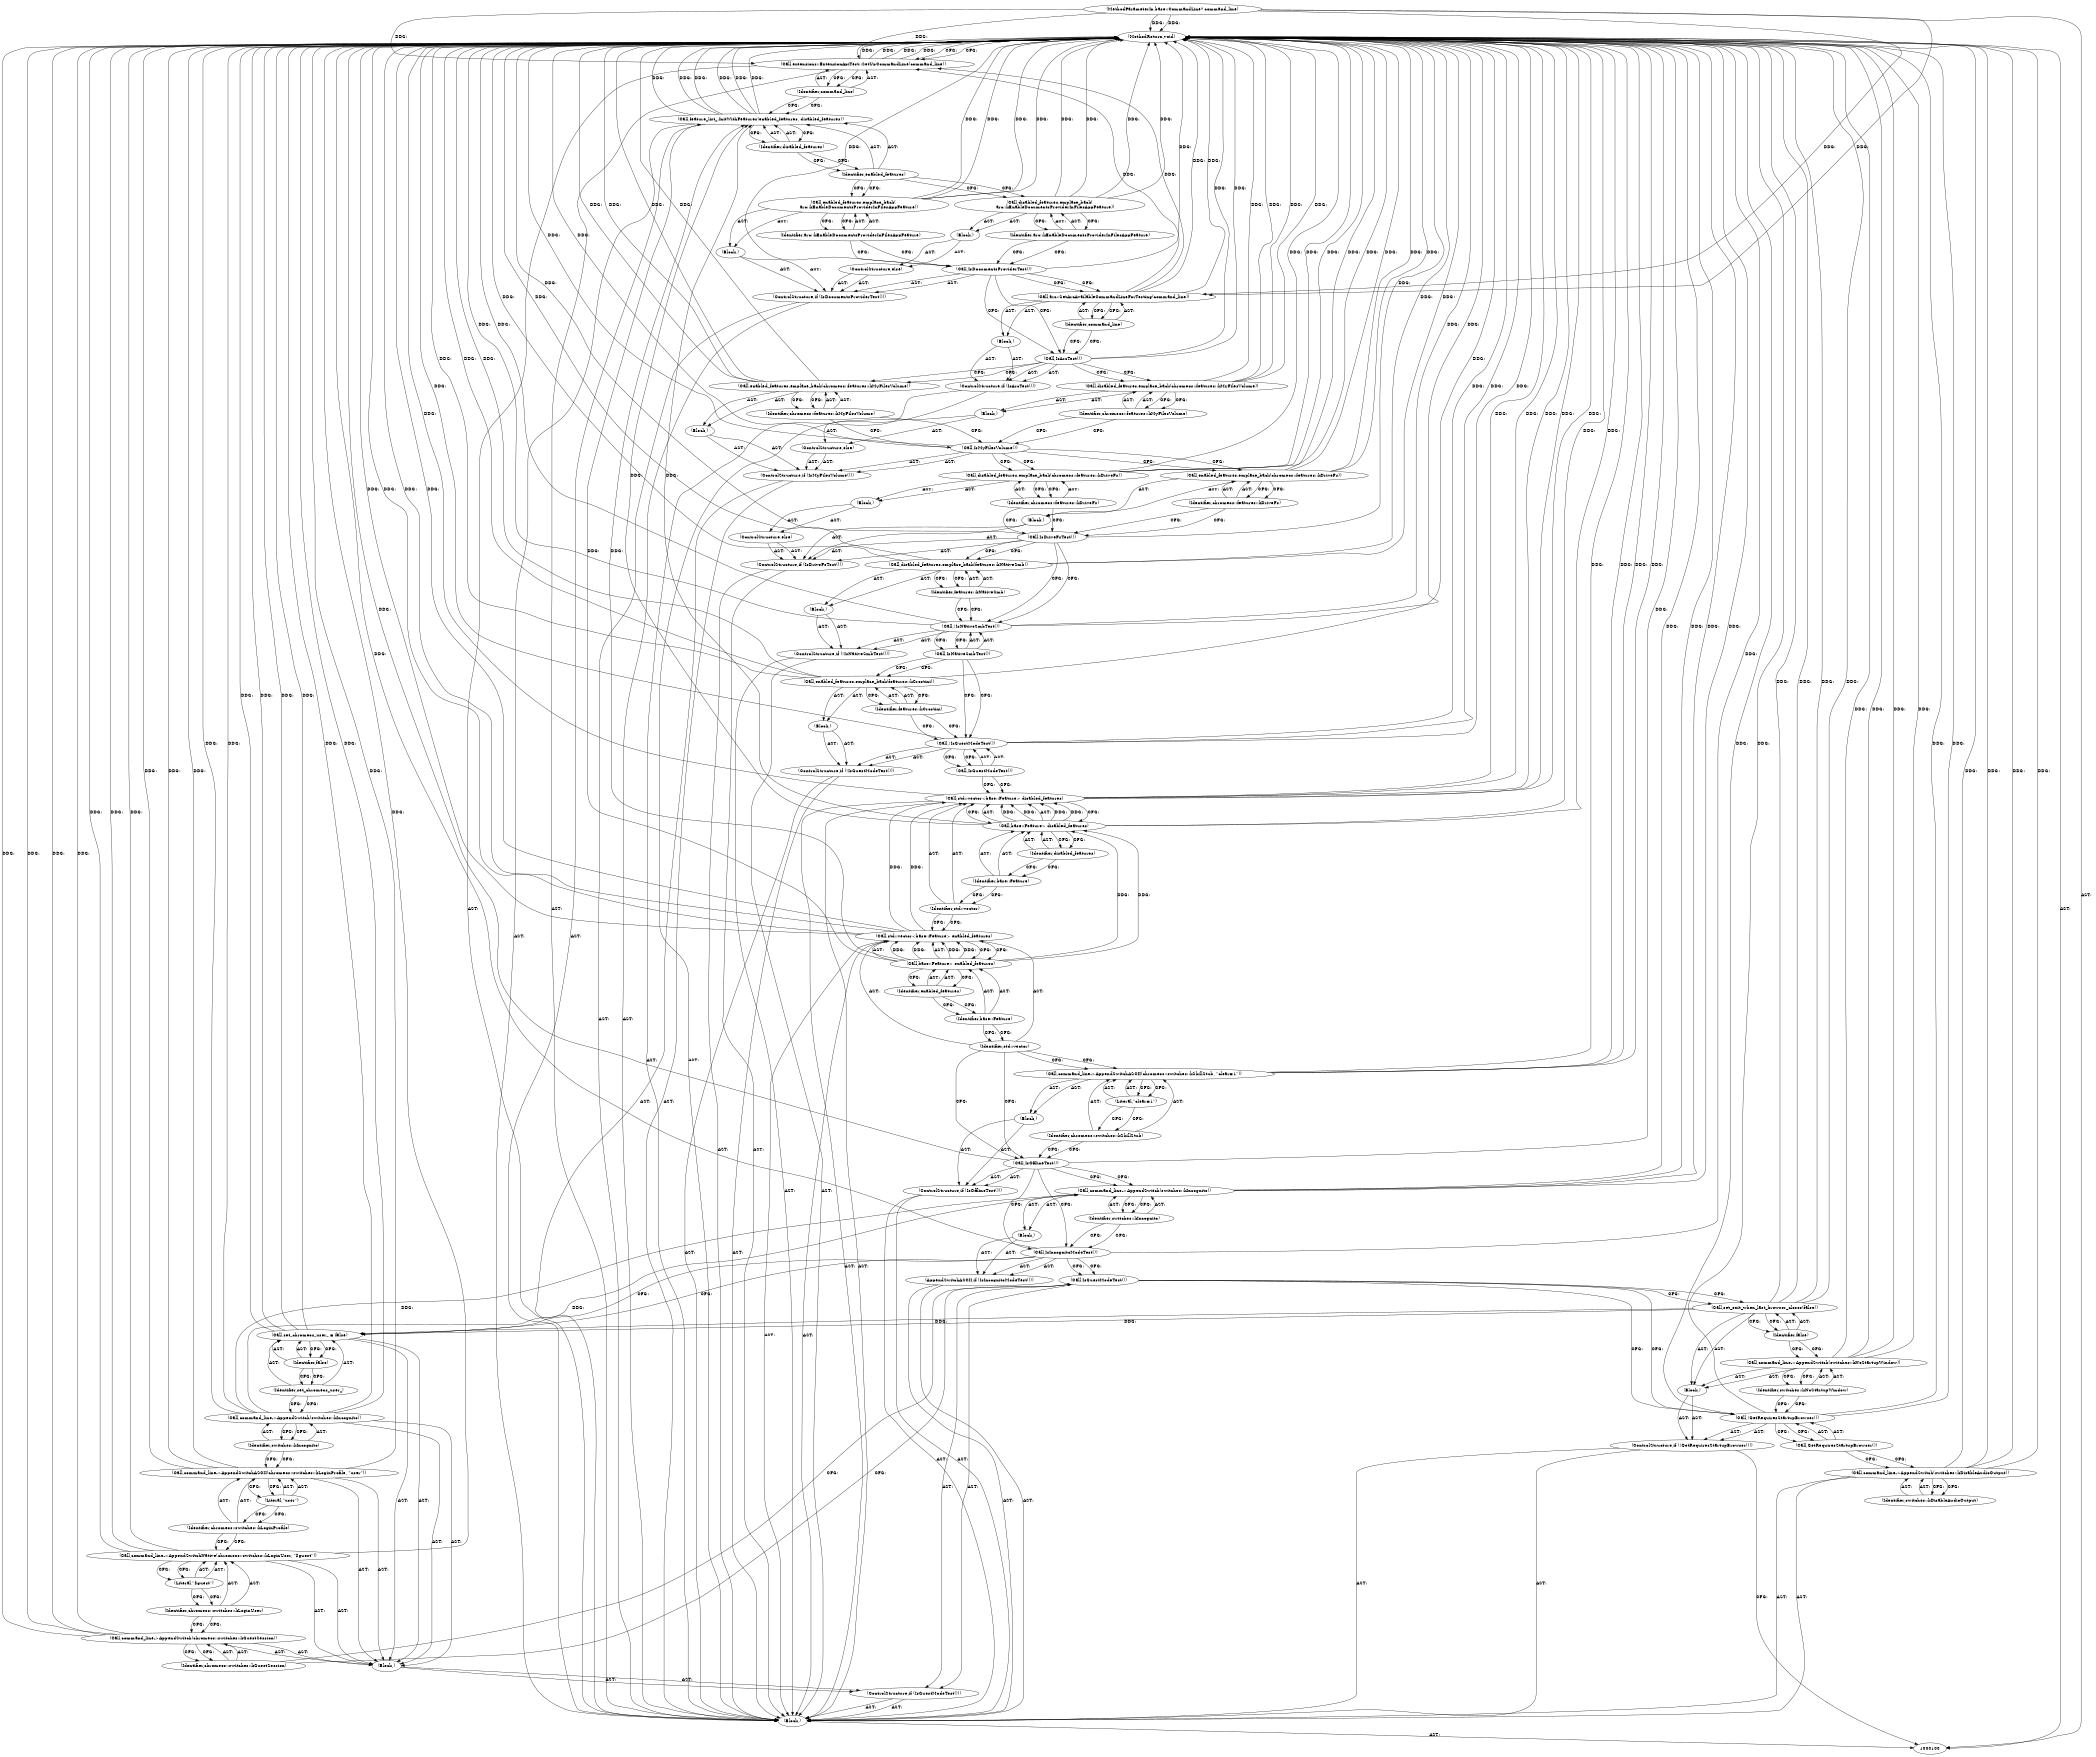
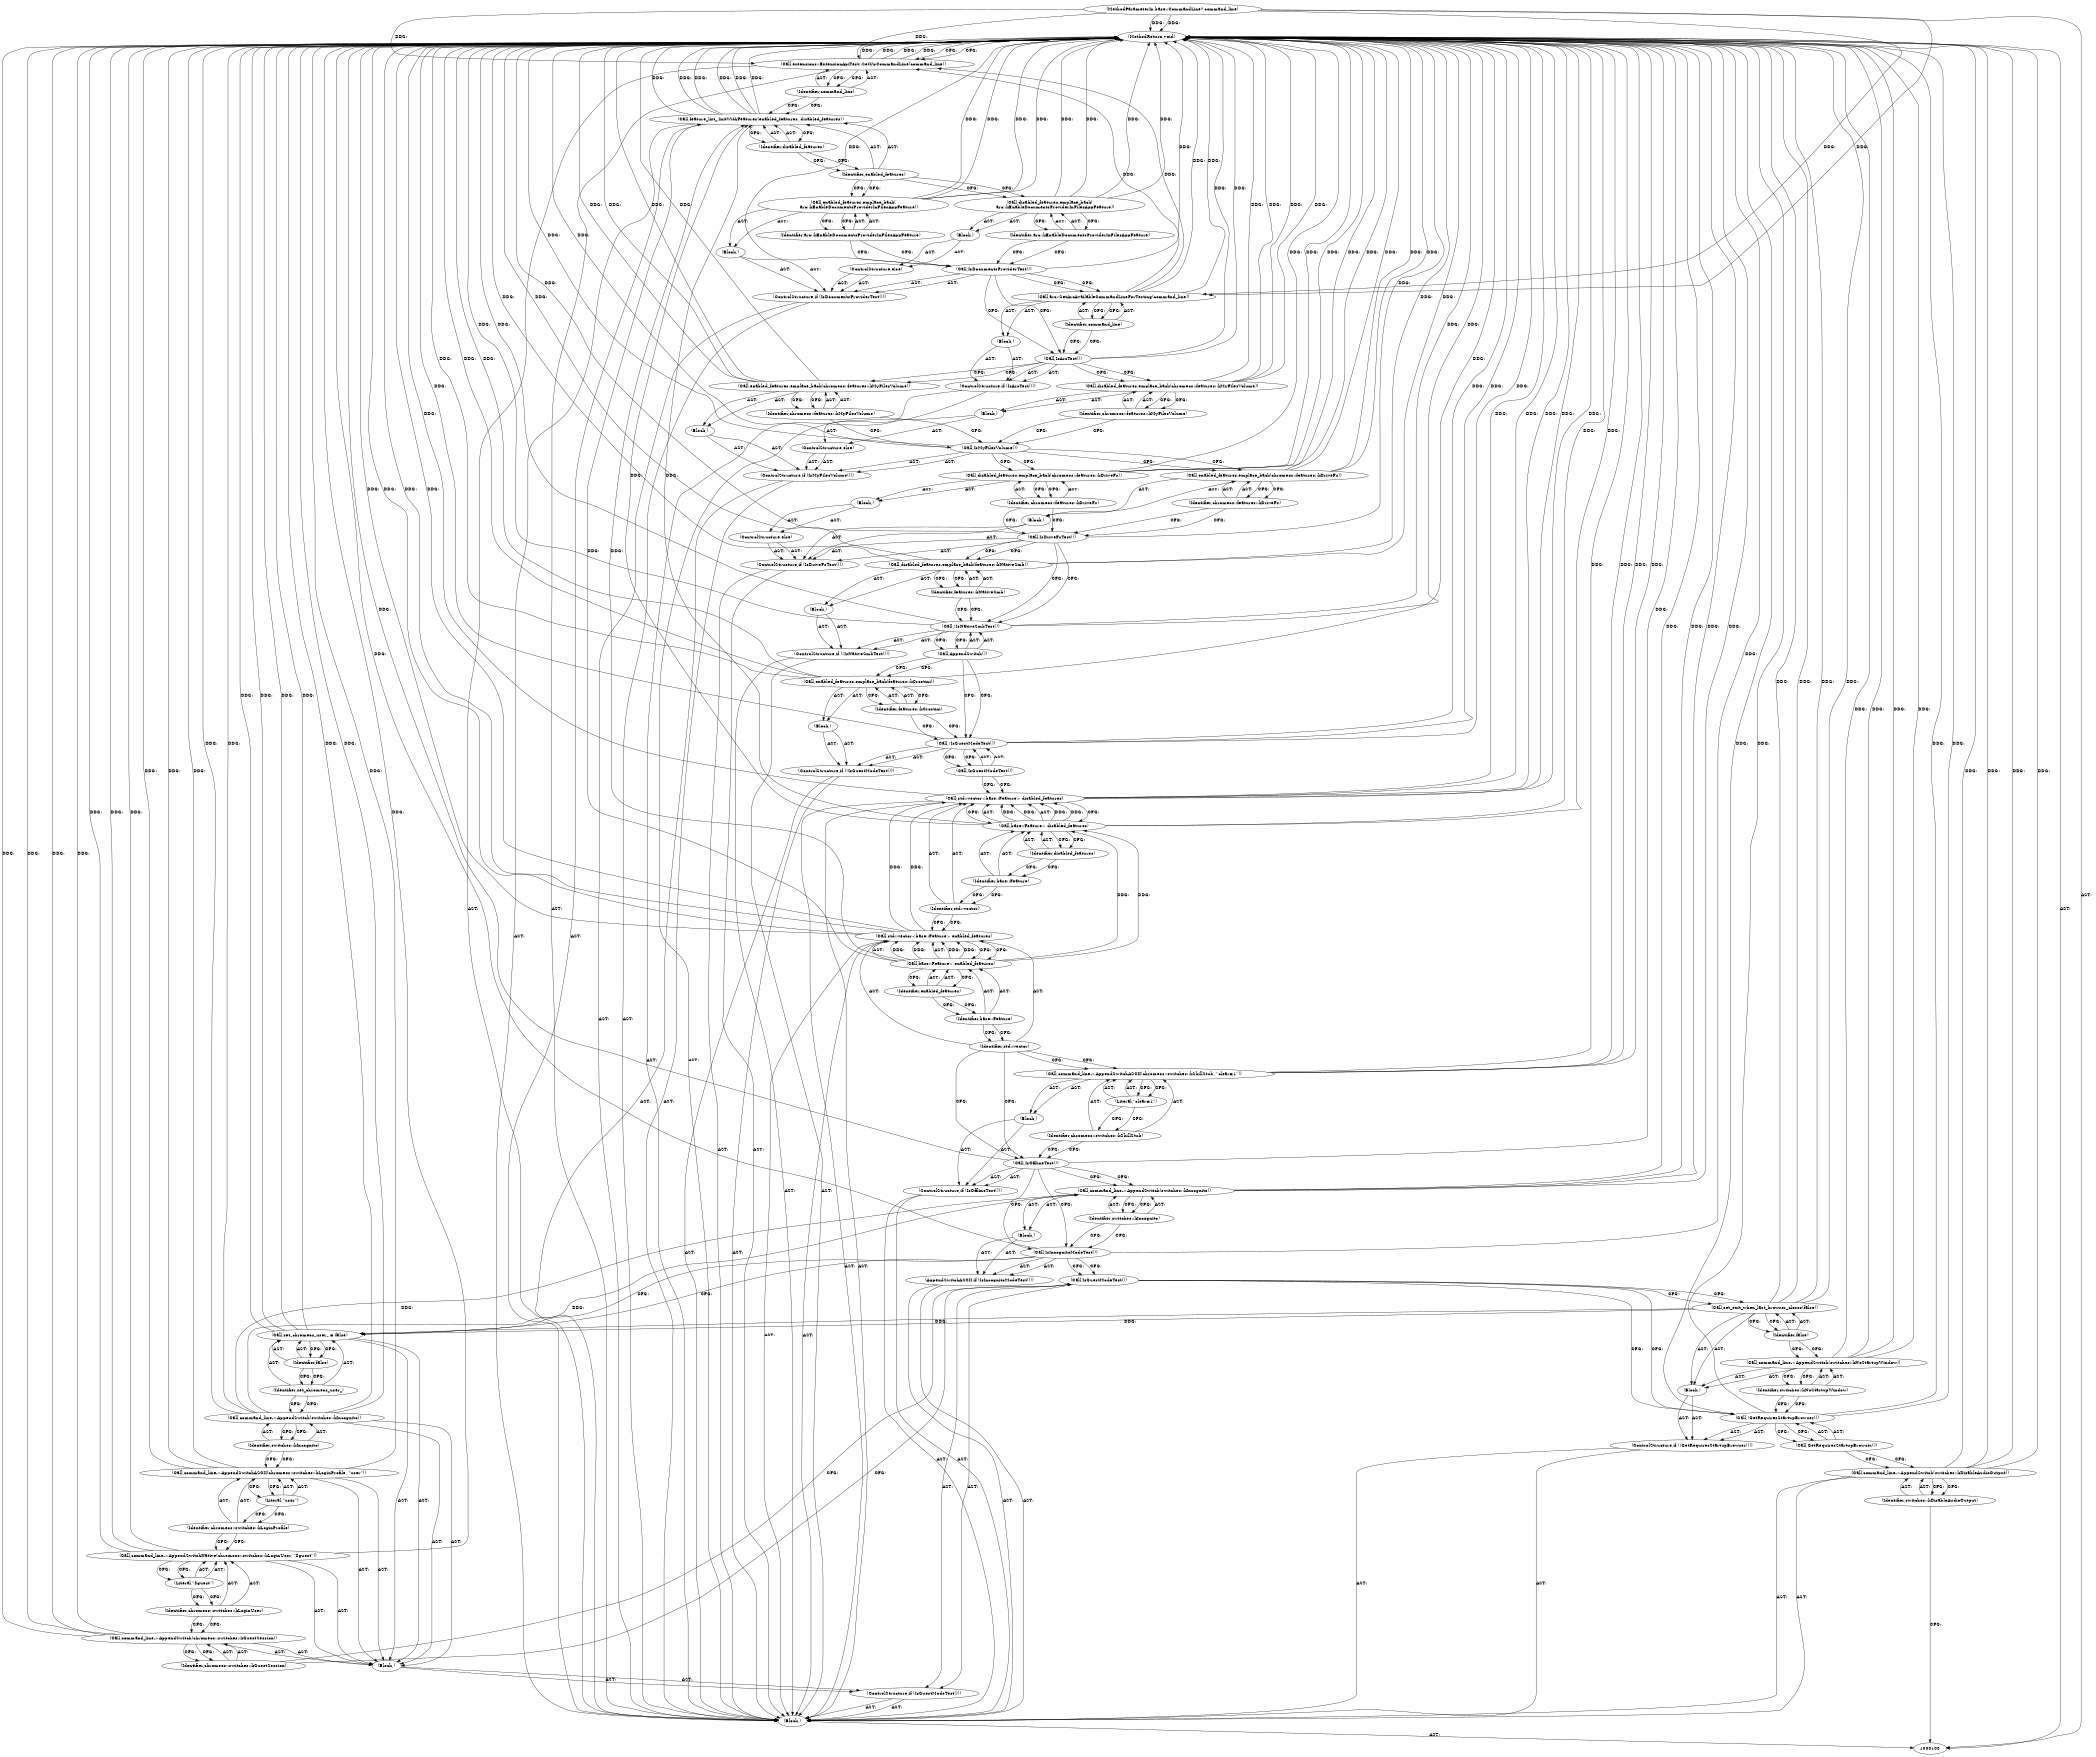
(963, 654) -> (963, 654)
(1760, 1634) -> (1930, 1623)
